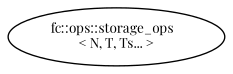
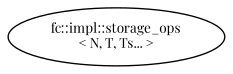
(116, 37) -> (116, 37)
